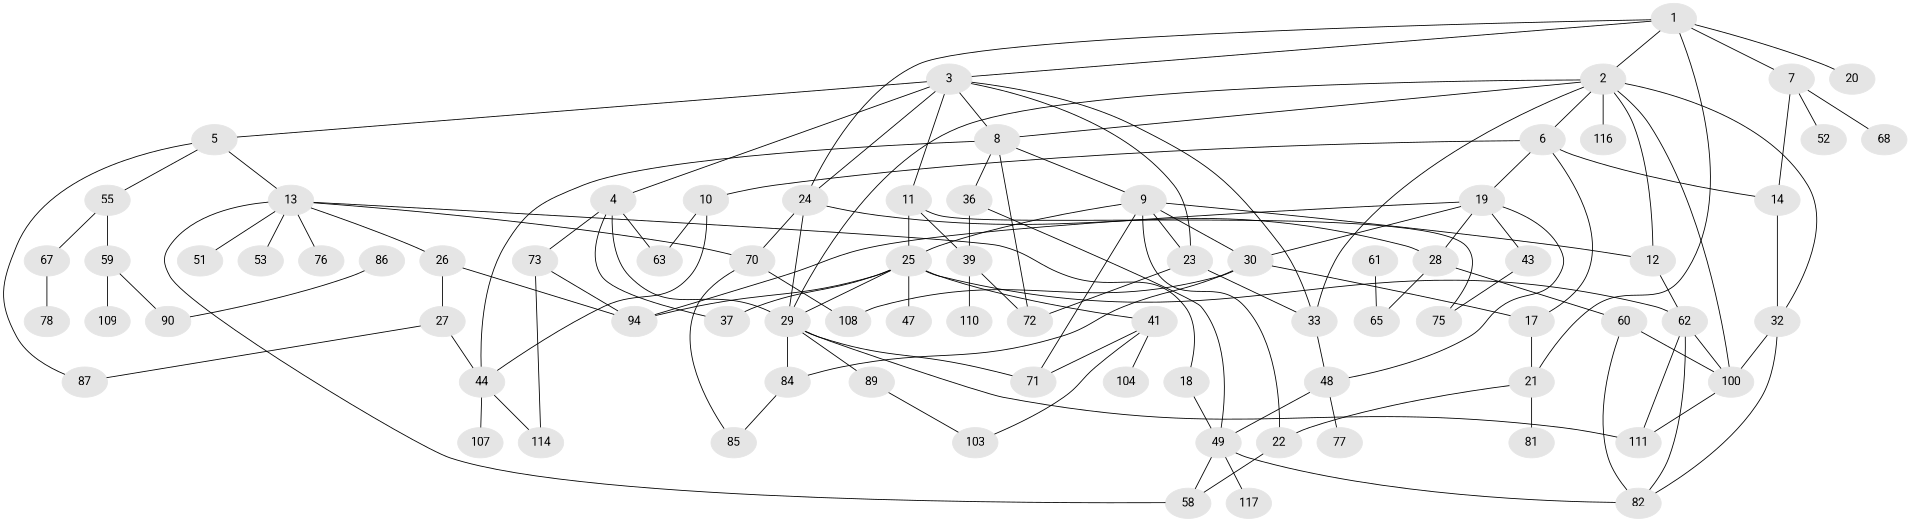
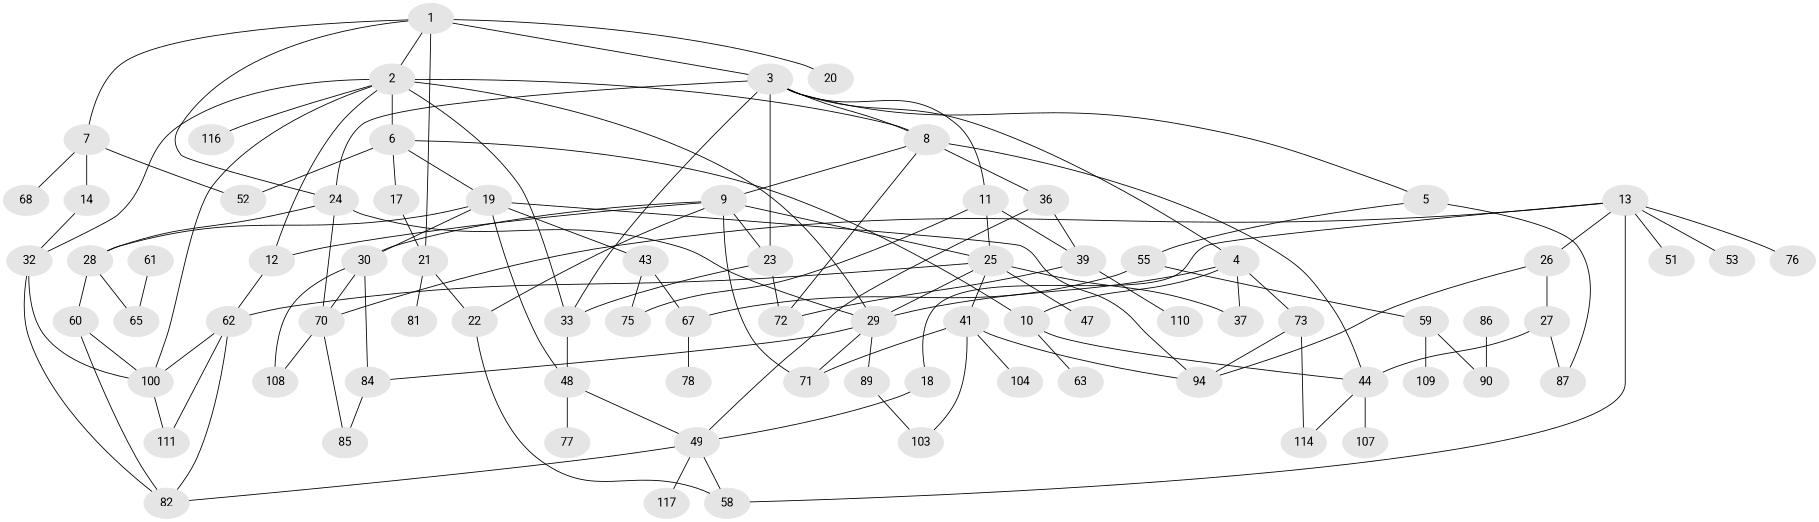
(253, 170) -> none
(1656, 178) -> (318, 170)
(637, 231) -> (1118, 292)
(1391, 290) -> (343, 291)
none -> (667, 291)
(773, 295) -> (1079, 359)
(1185, 418) -> none
